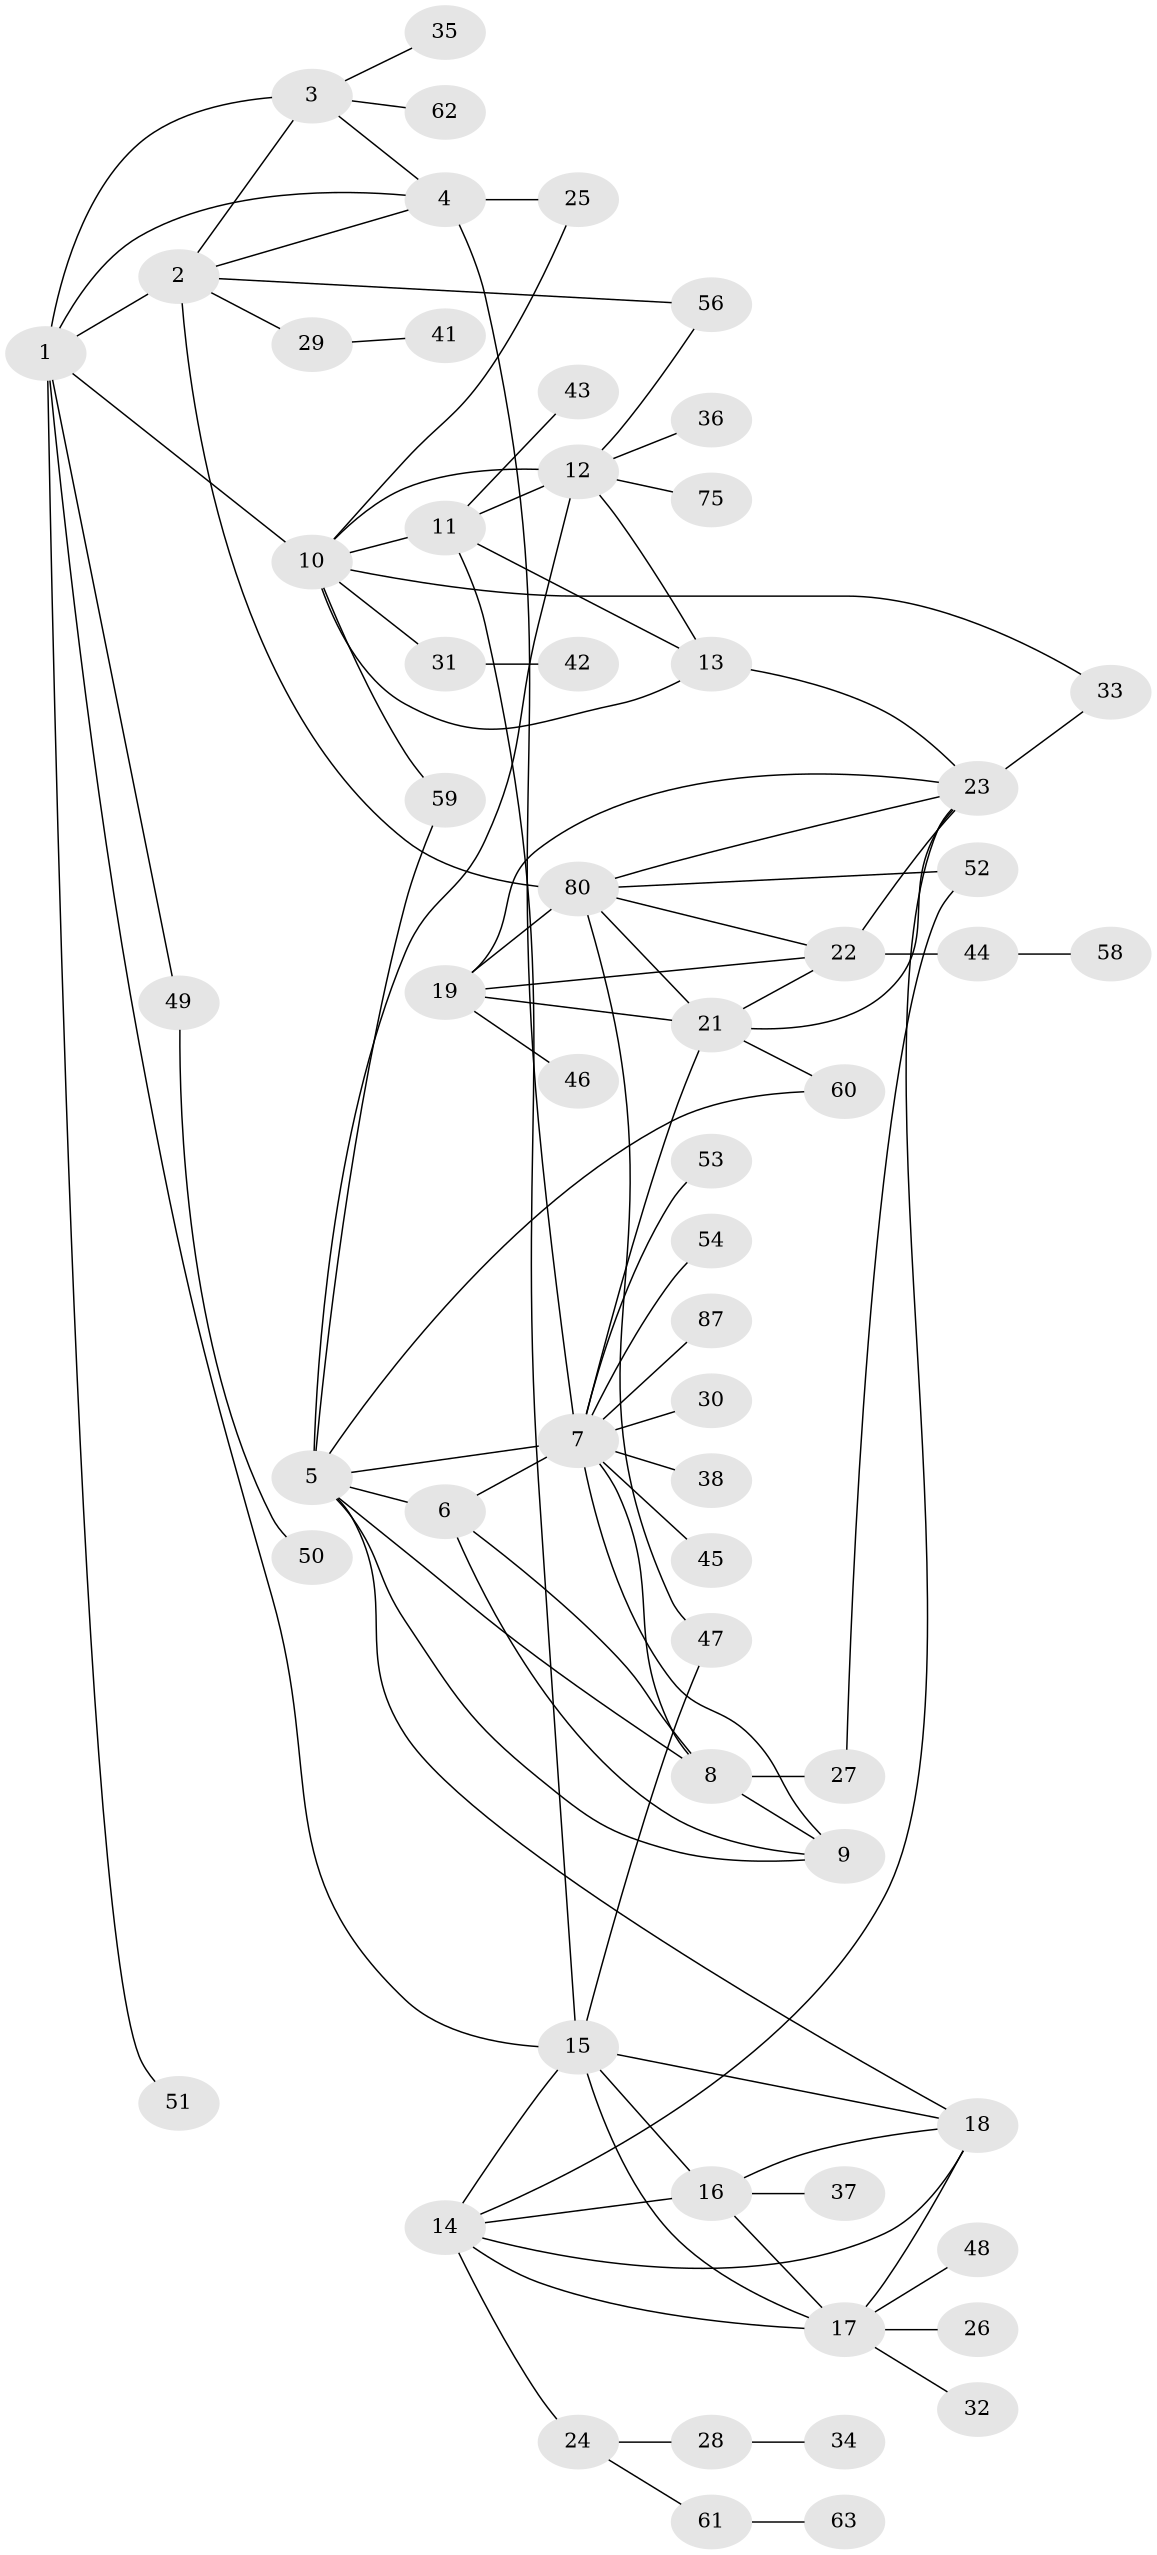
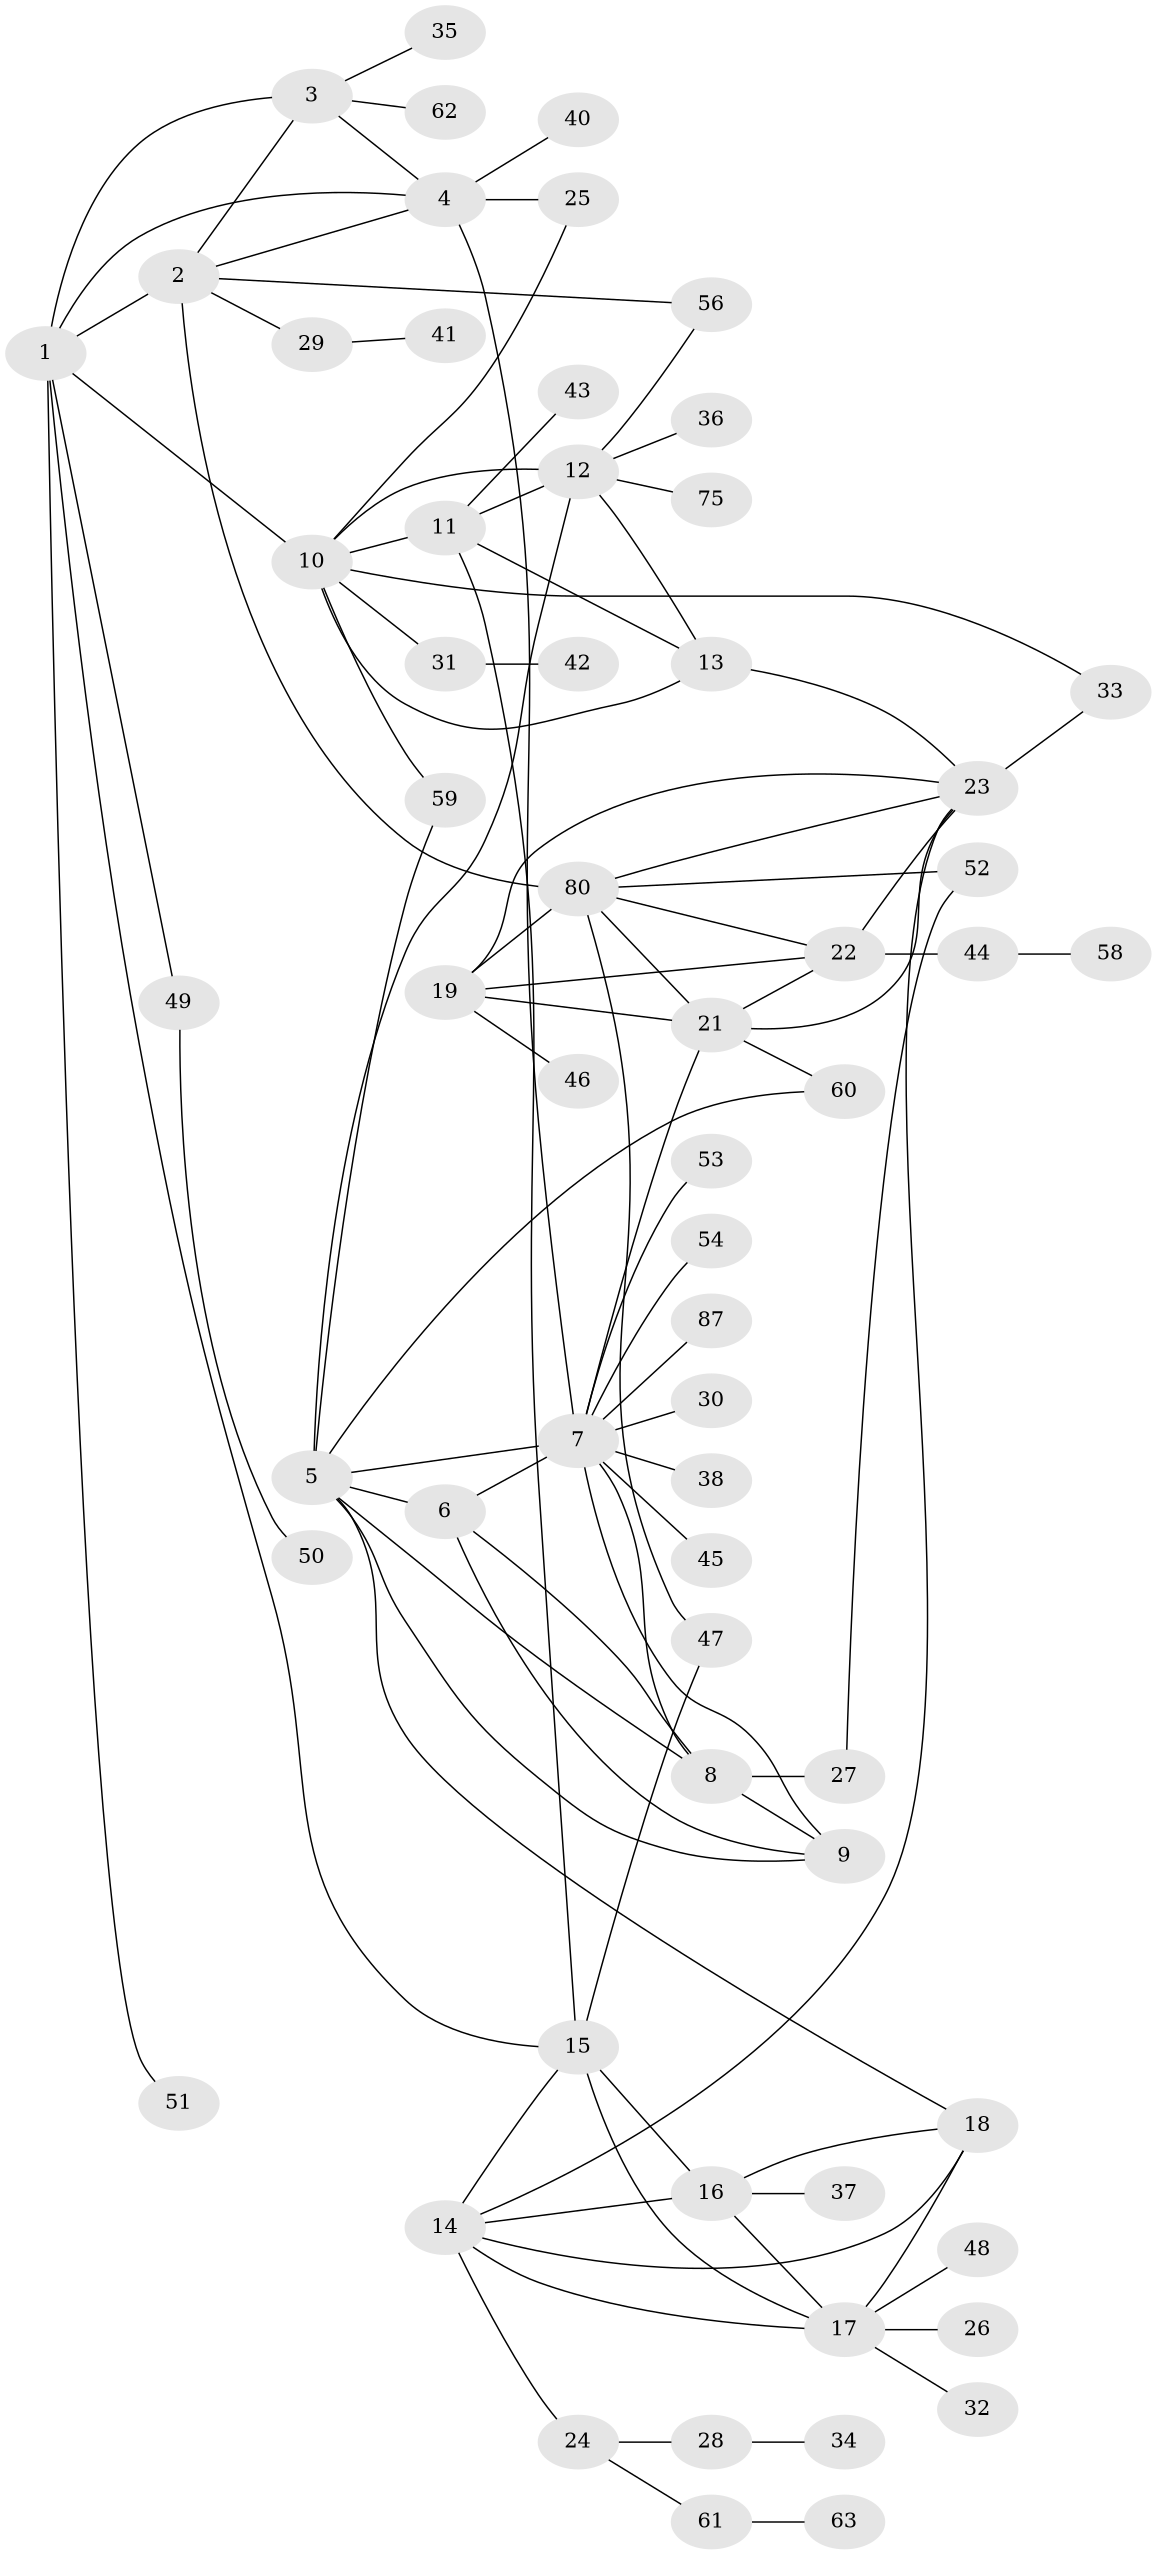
none -> (578, 120)
(778, 2086) -> none
